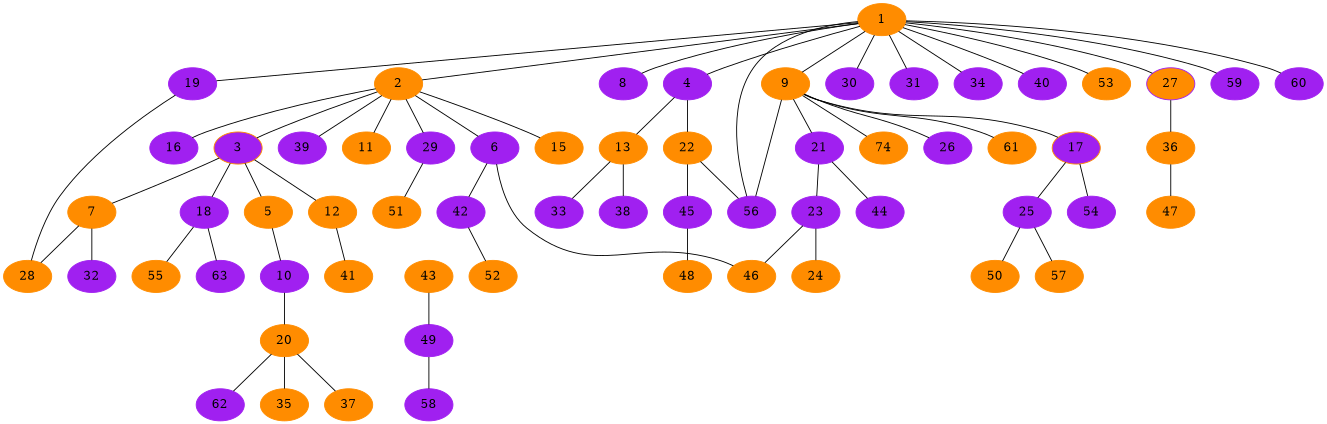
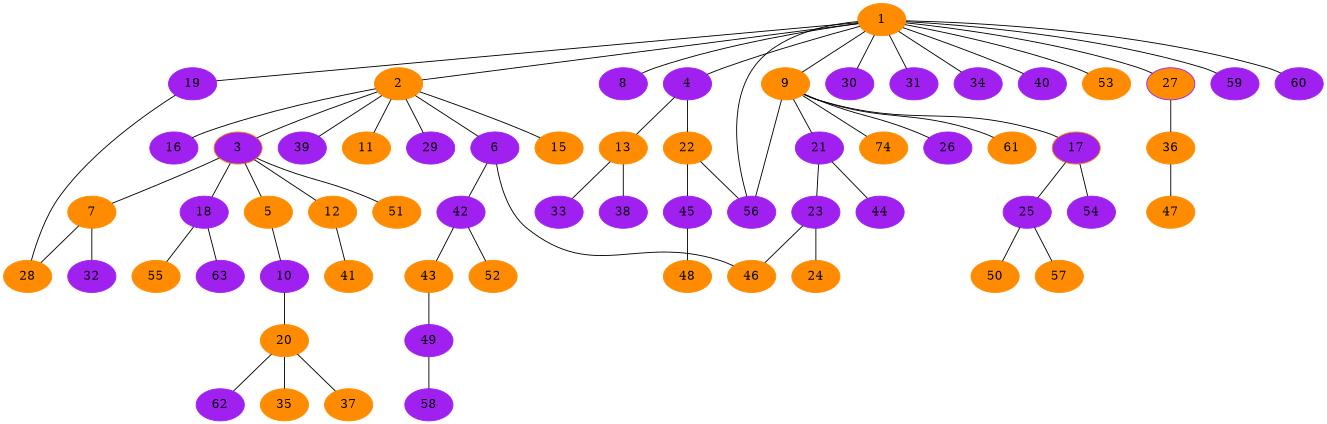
(414, 180) -> (317, 180)
none -> (445, 244)
